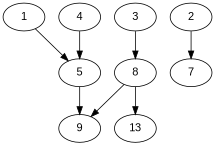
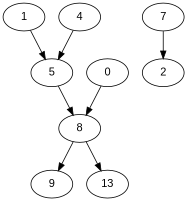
(135, 17) -> (108, 73)
(191, 41) -> (163, 41)
(80, 97) -> (64, 97)
